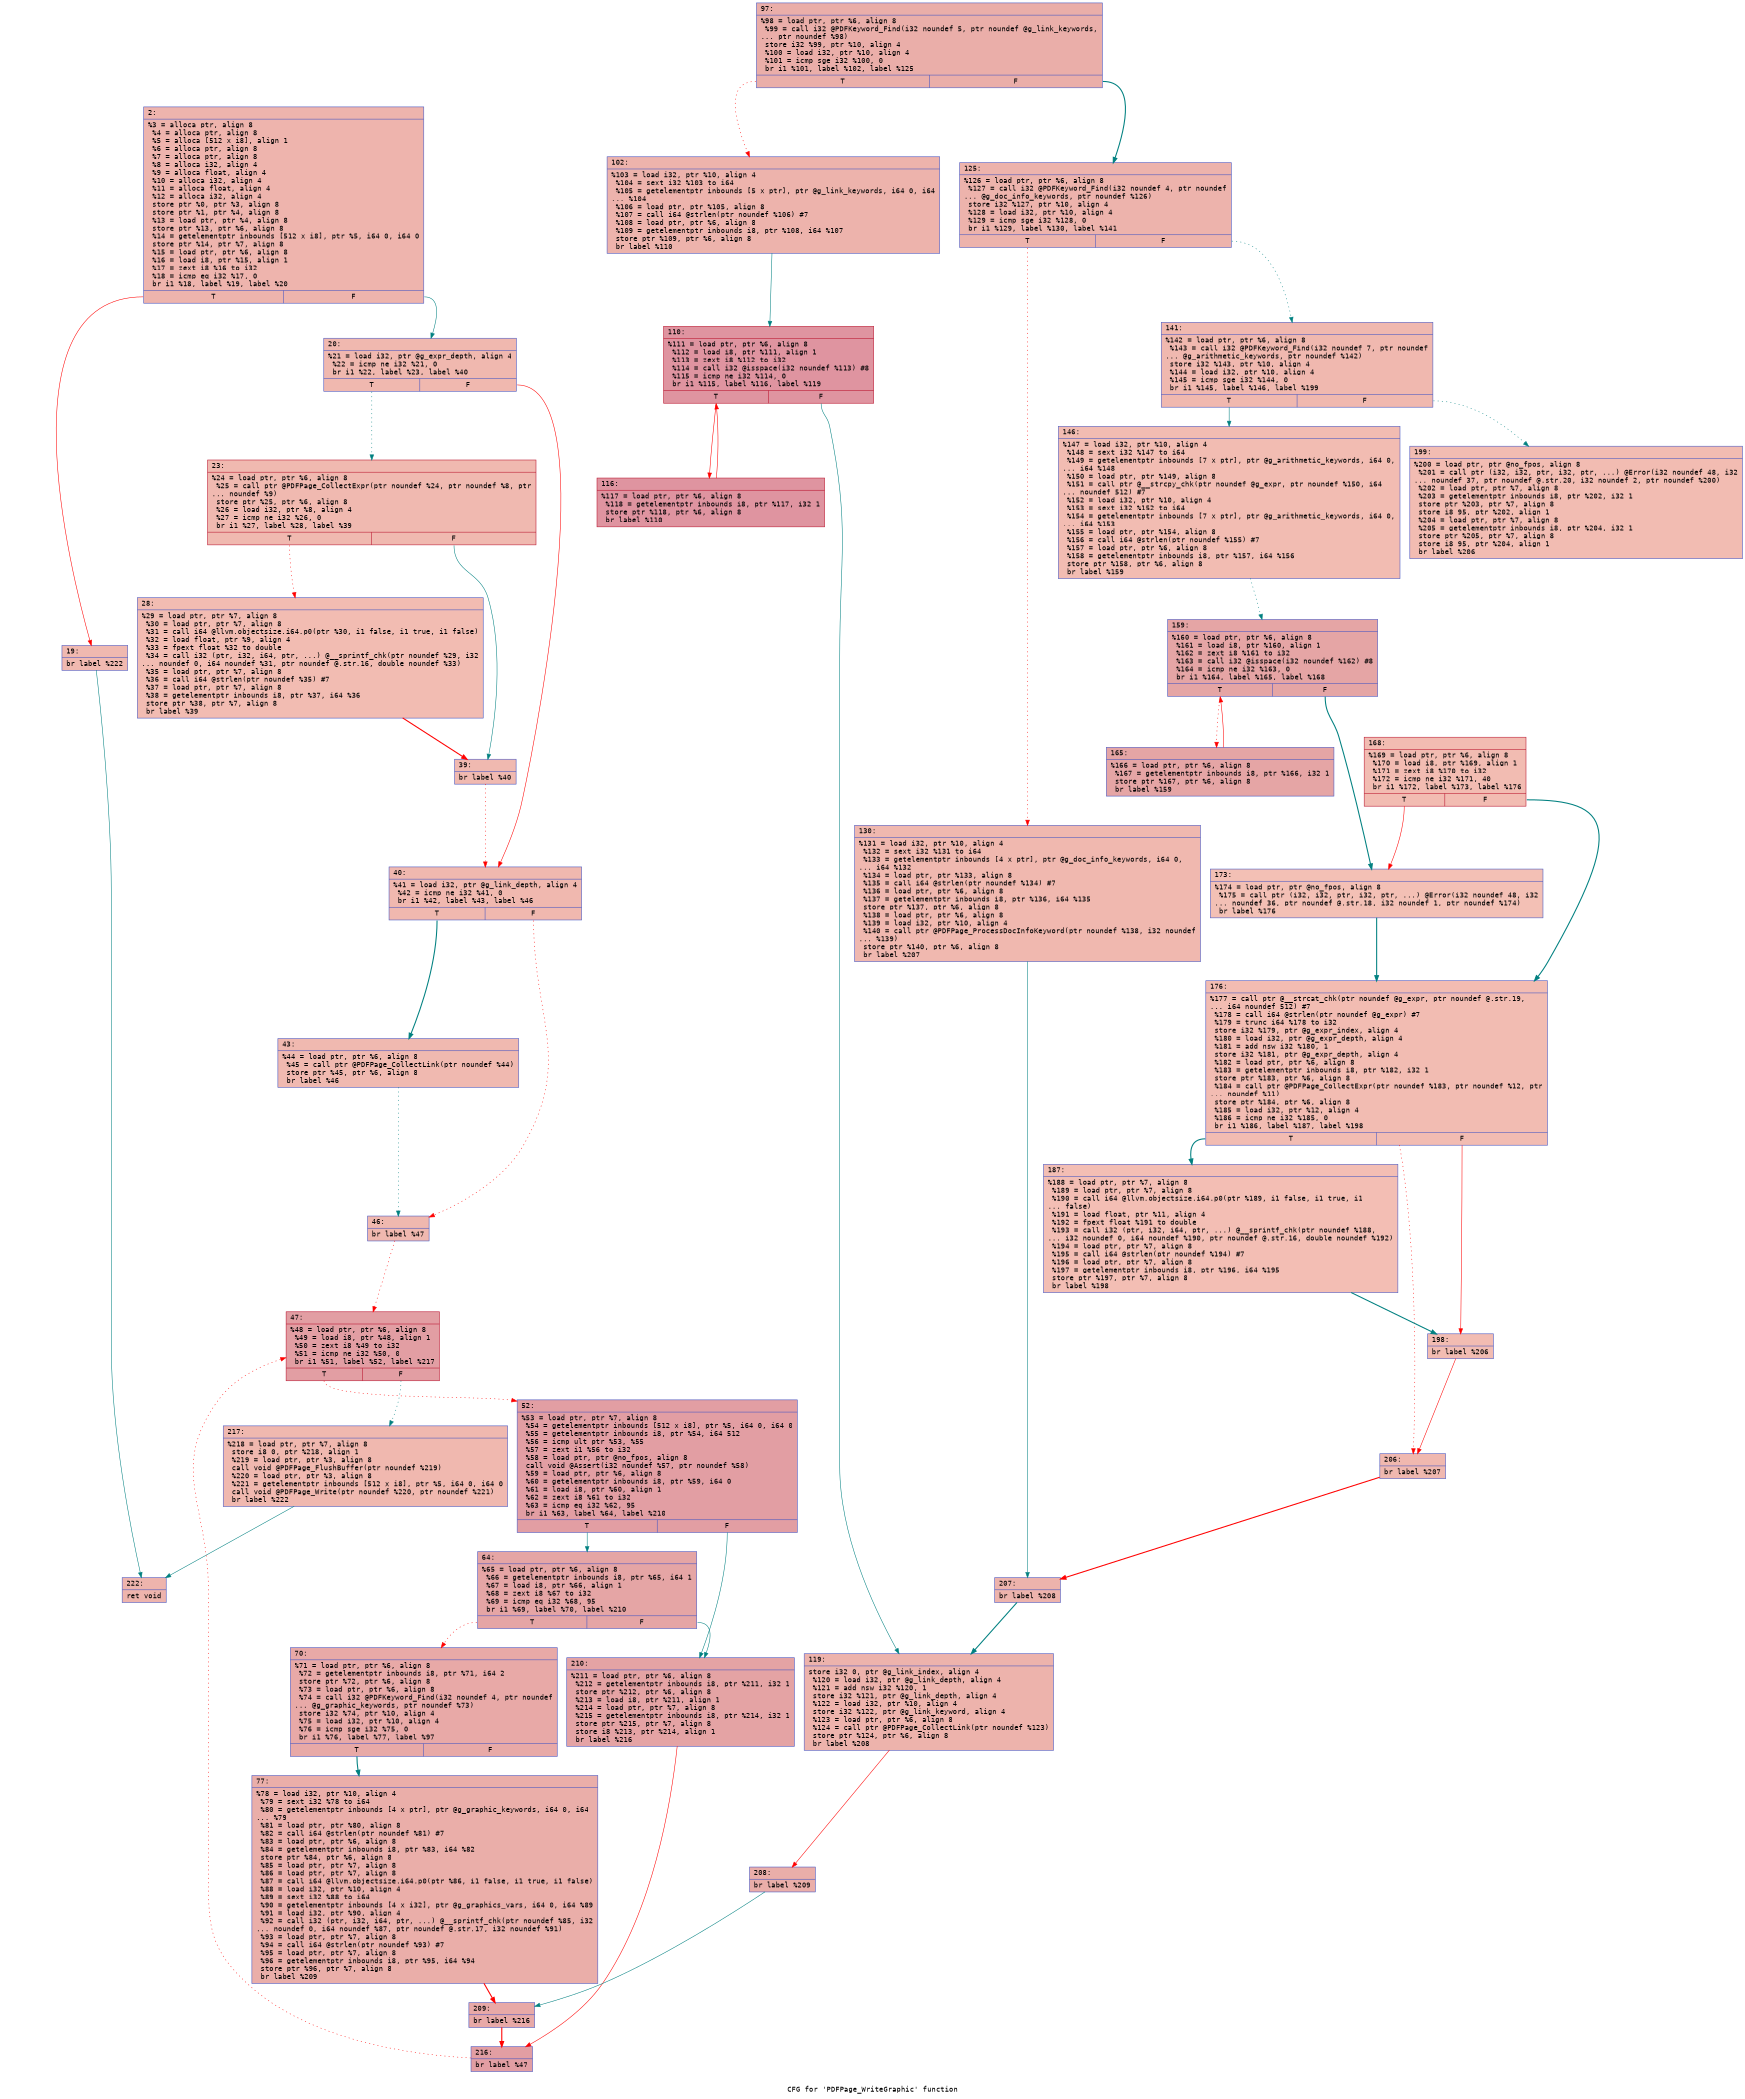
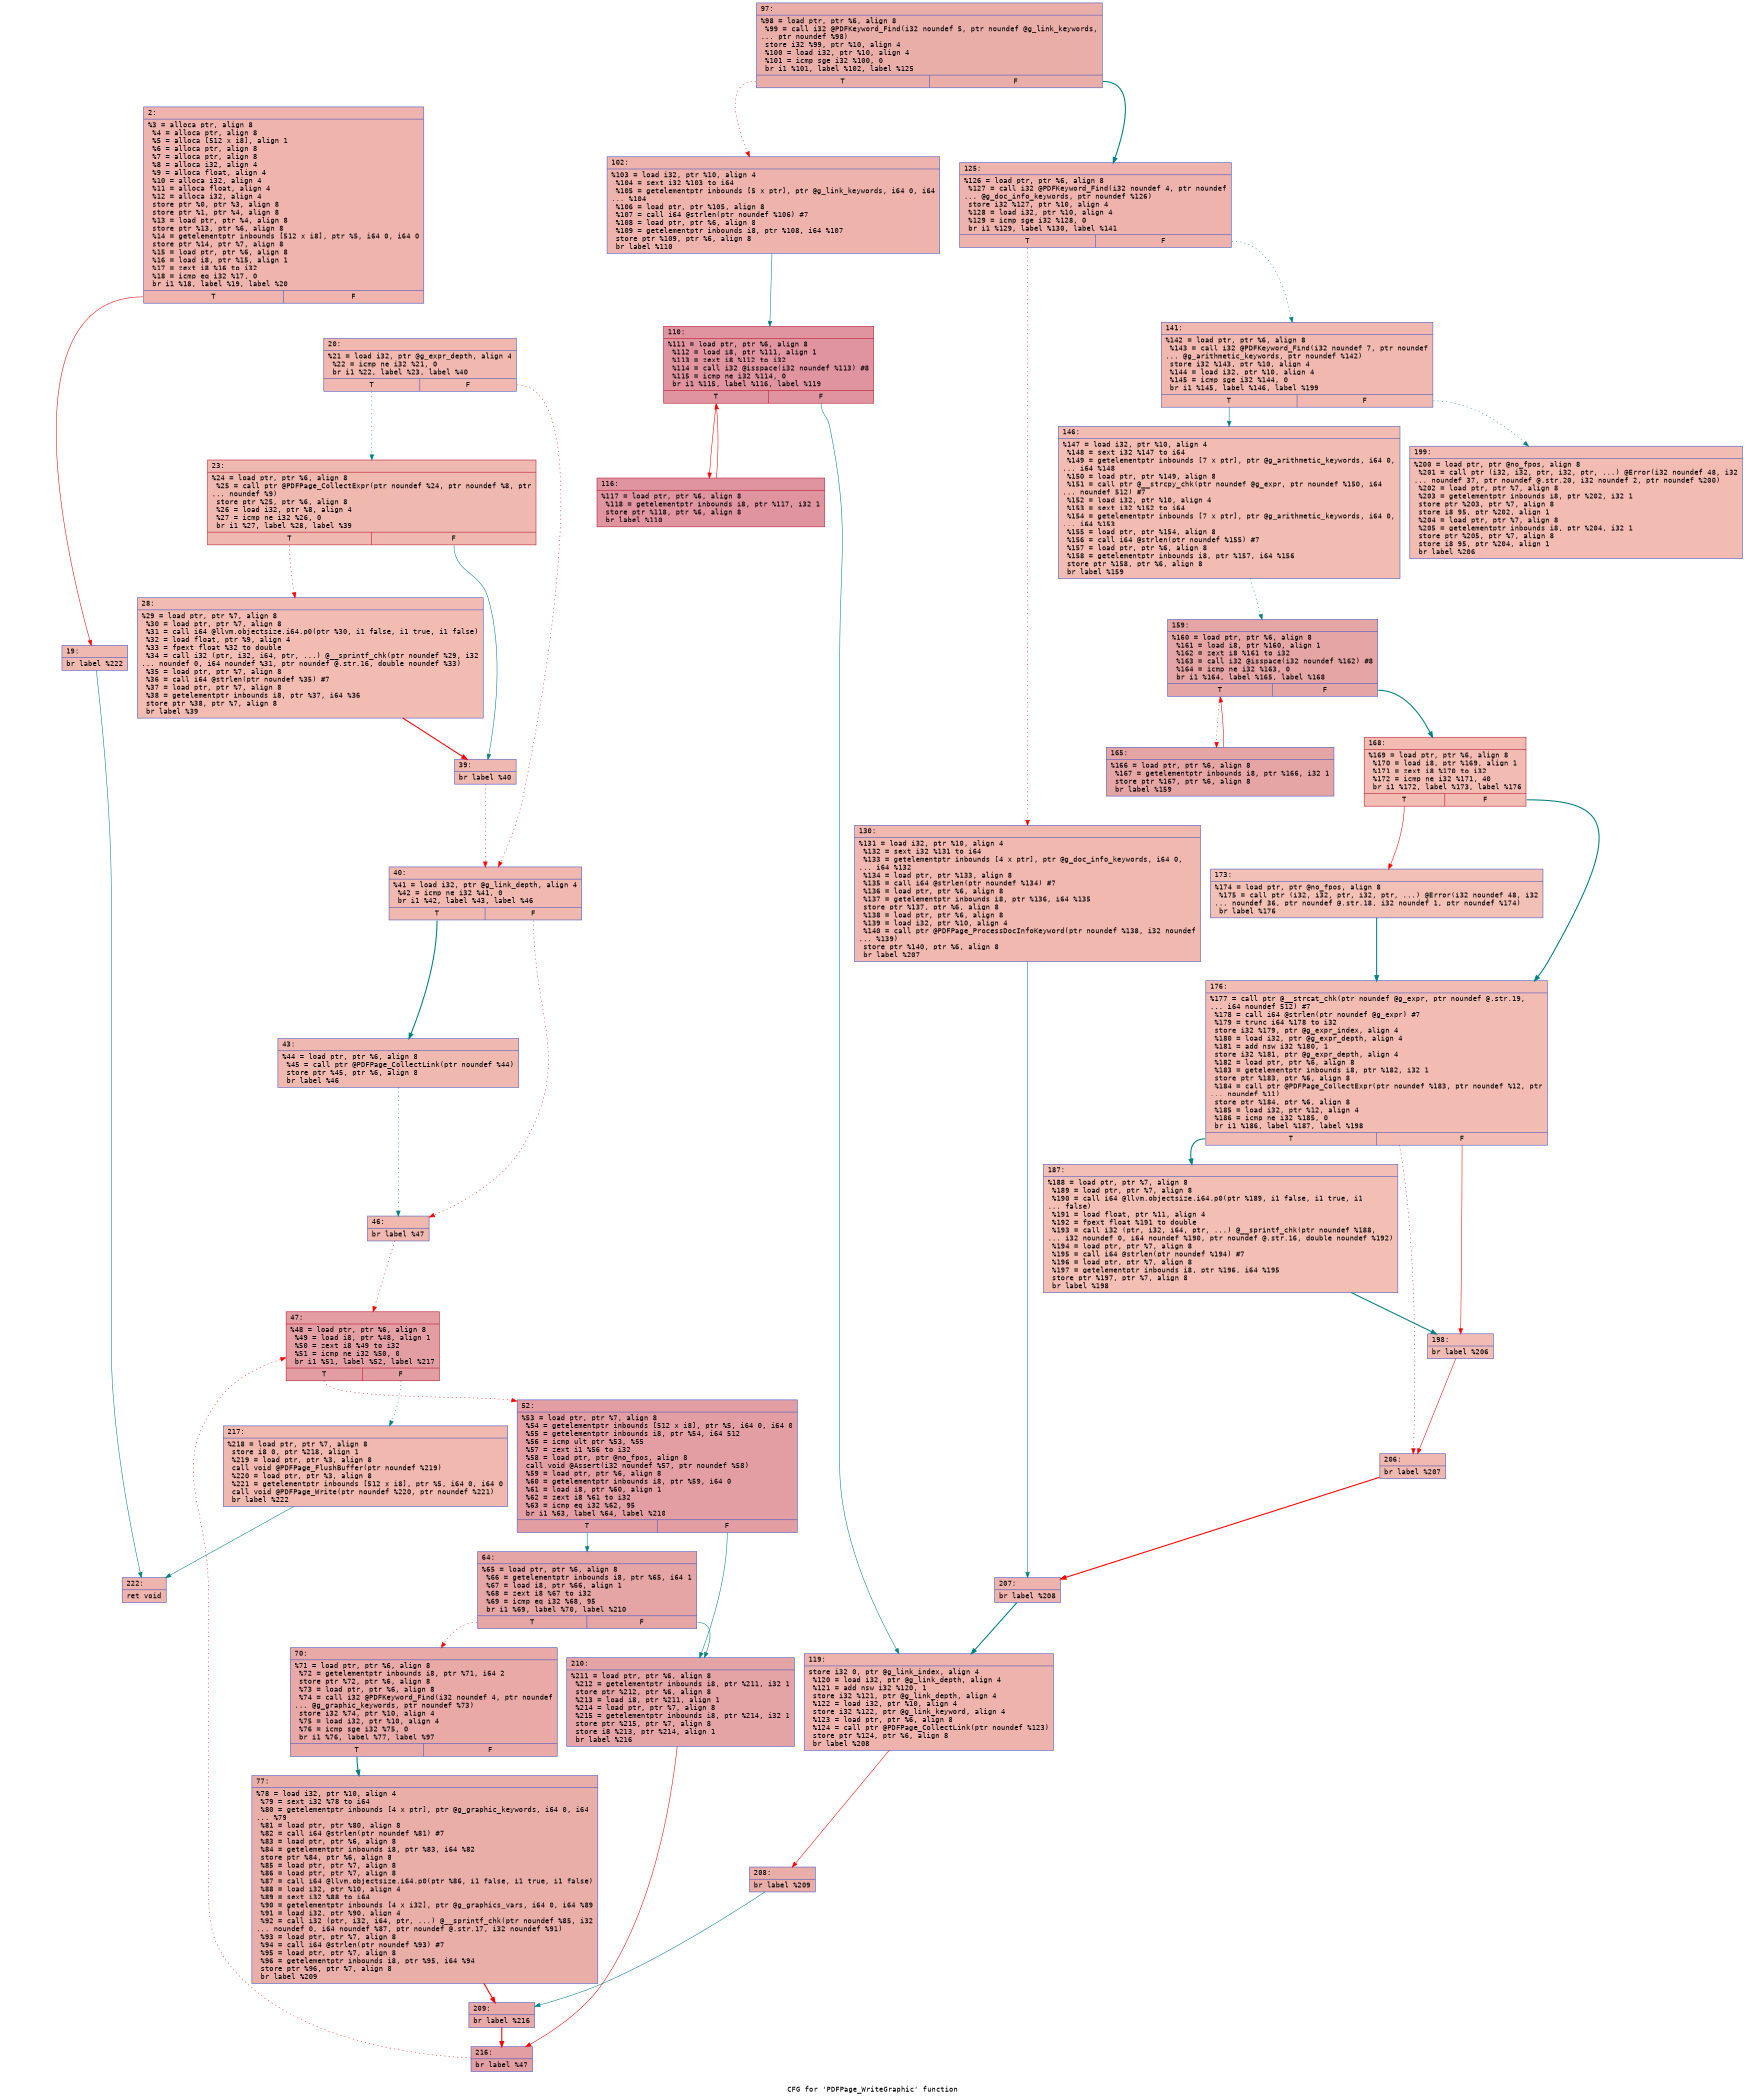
(437, 312) -> none
(552, 618) -> (552, 618)
(1350, 779) -> (1410, 704)
